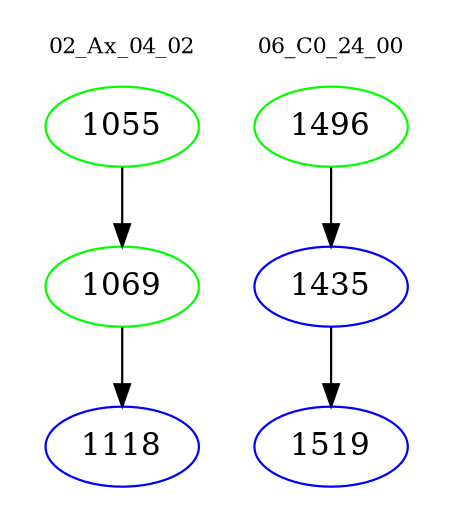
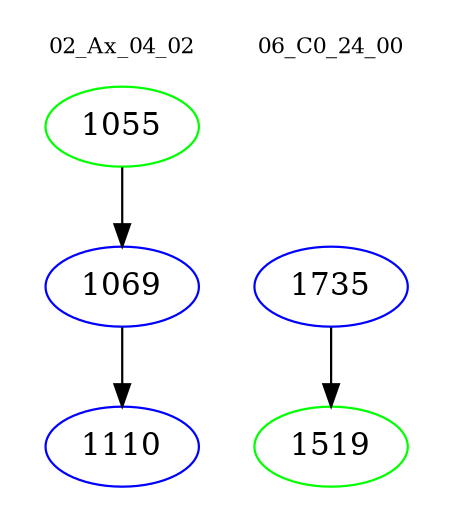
(331, 127) -> none
(122, 287) -> (122, 287)
(331, 287) -> (331, 287)
(122, 447) -> (122, 447)
(331, 447) -> (331, 447)
